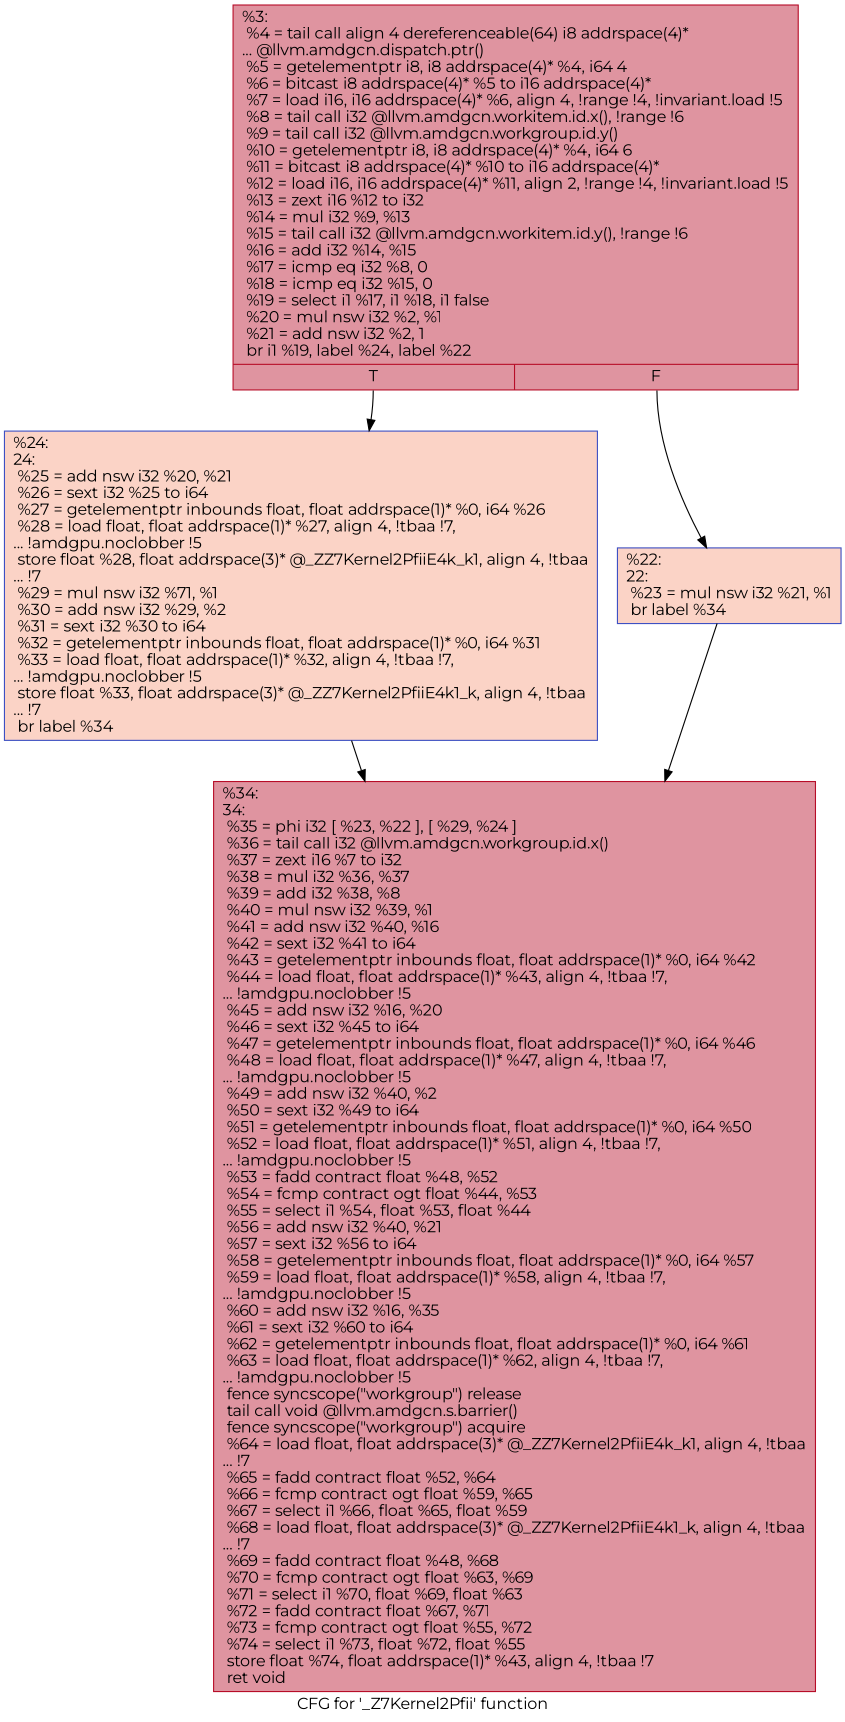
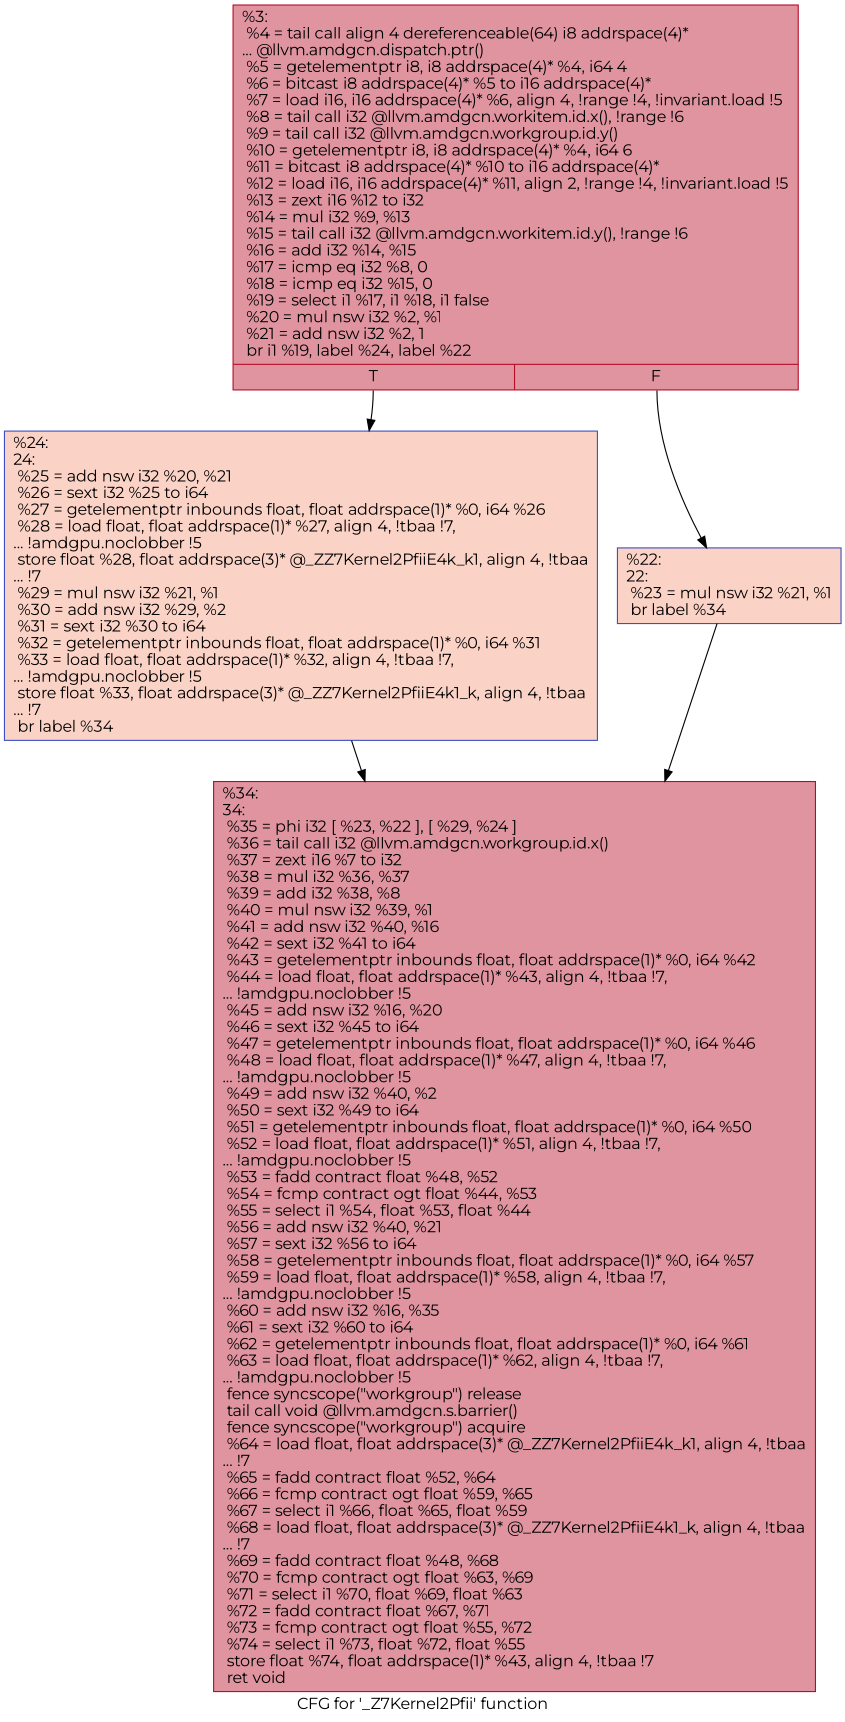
(116, 594) -> (116, 594)
